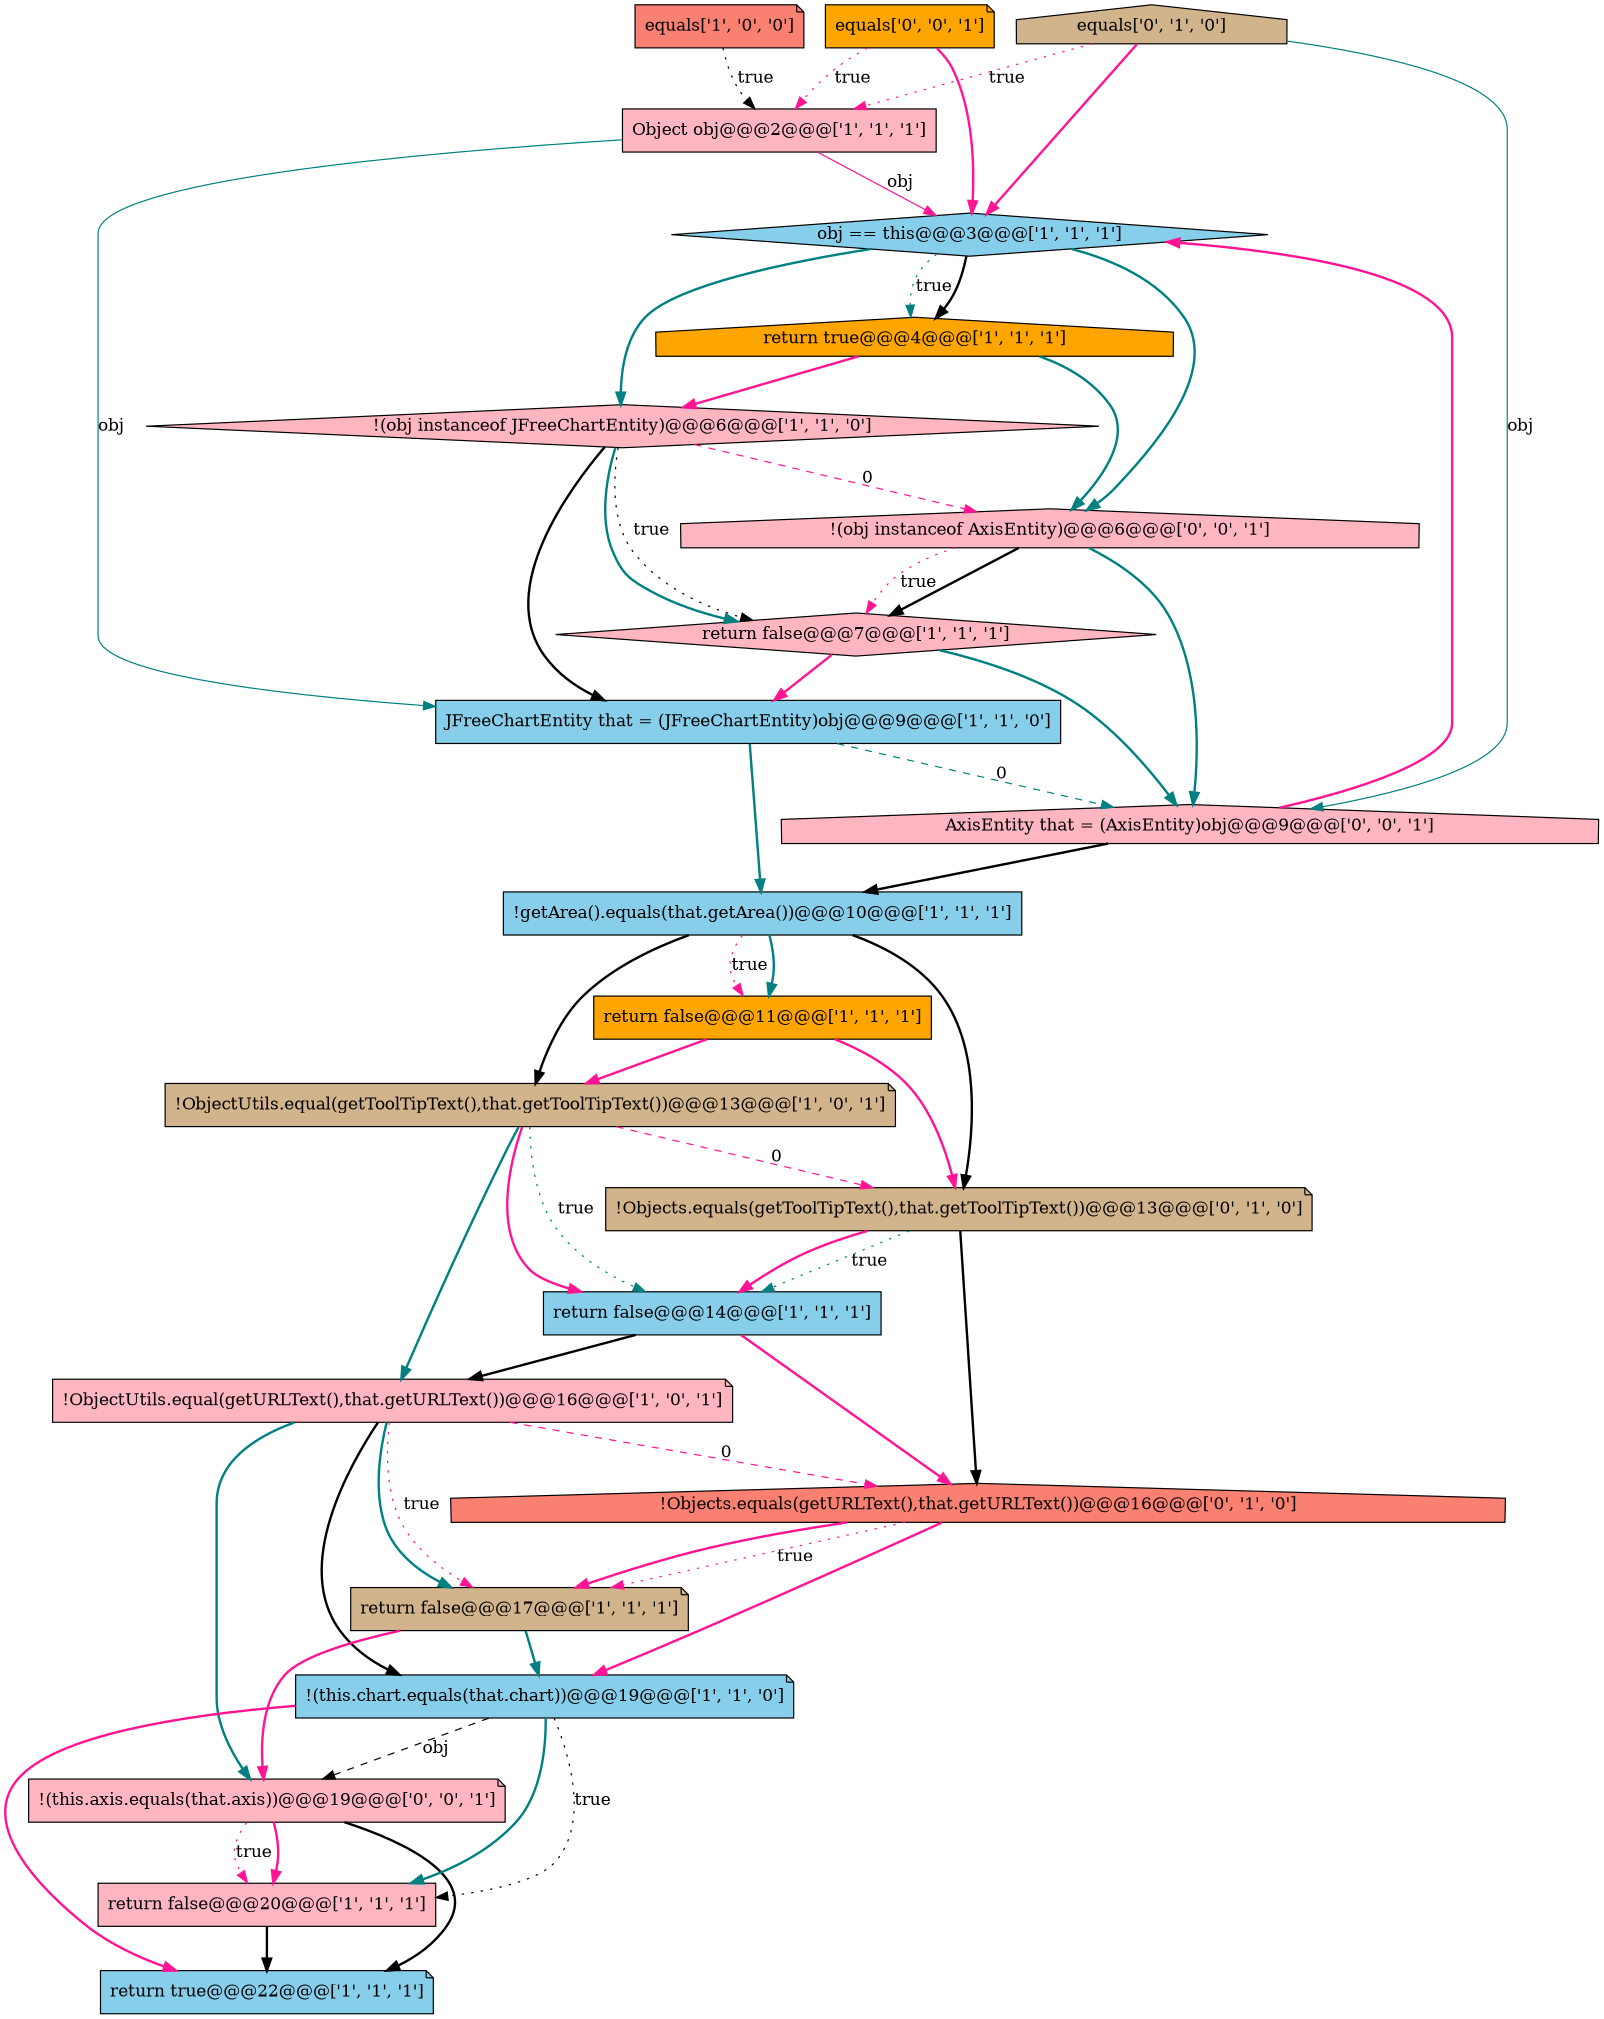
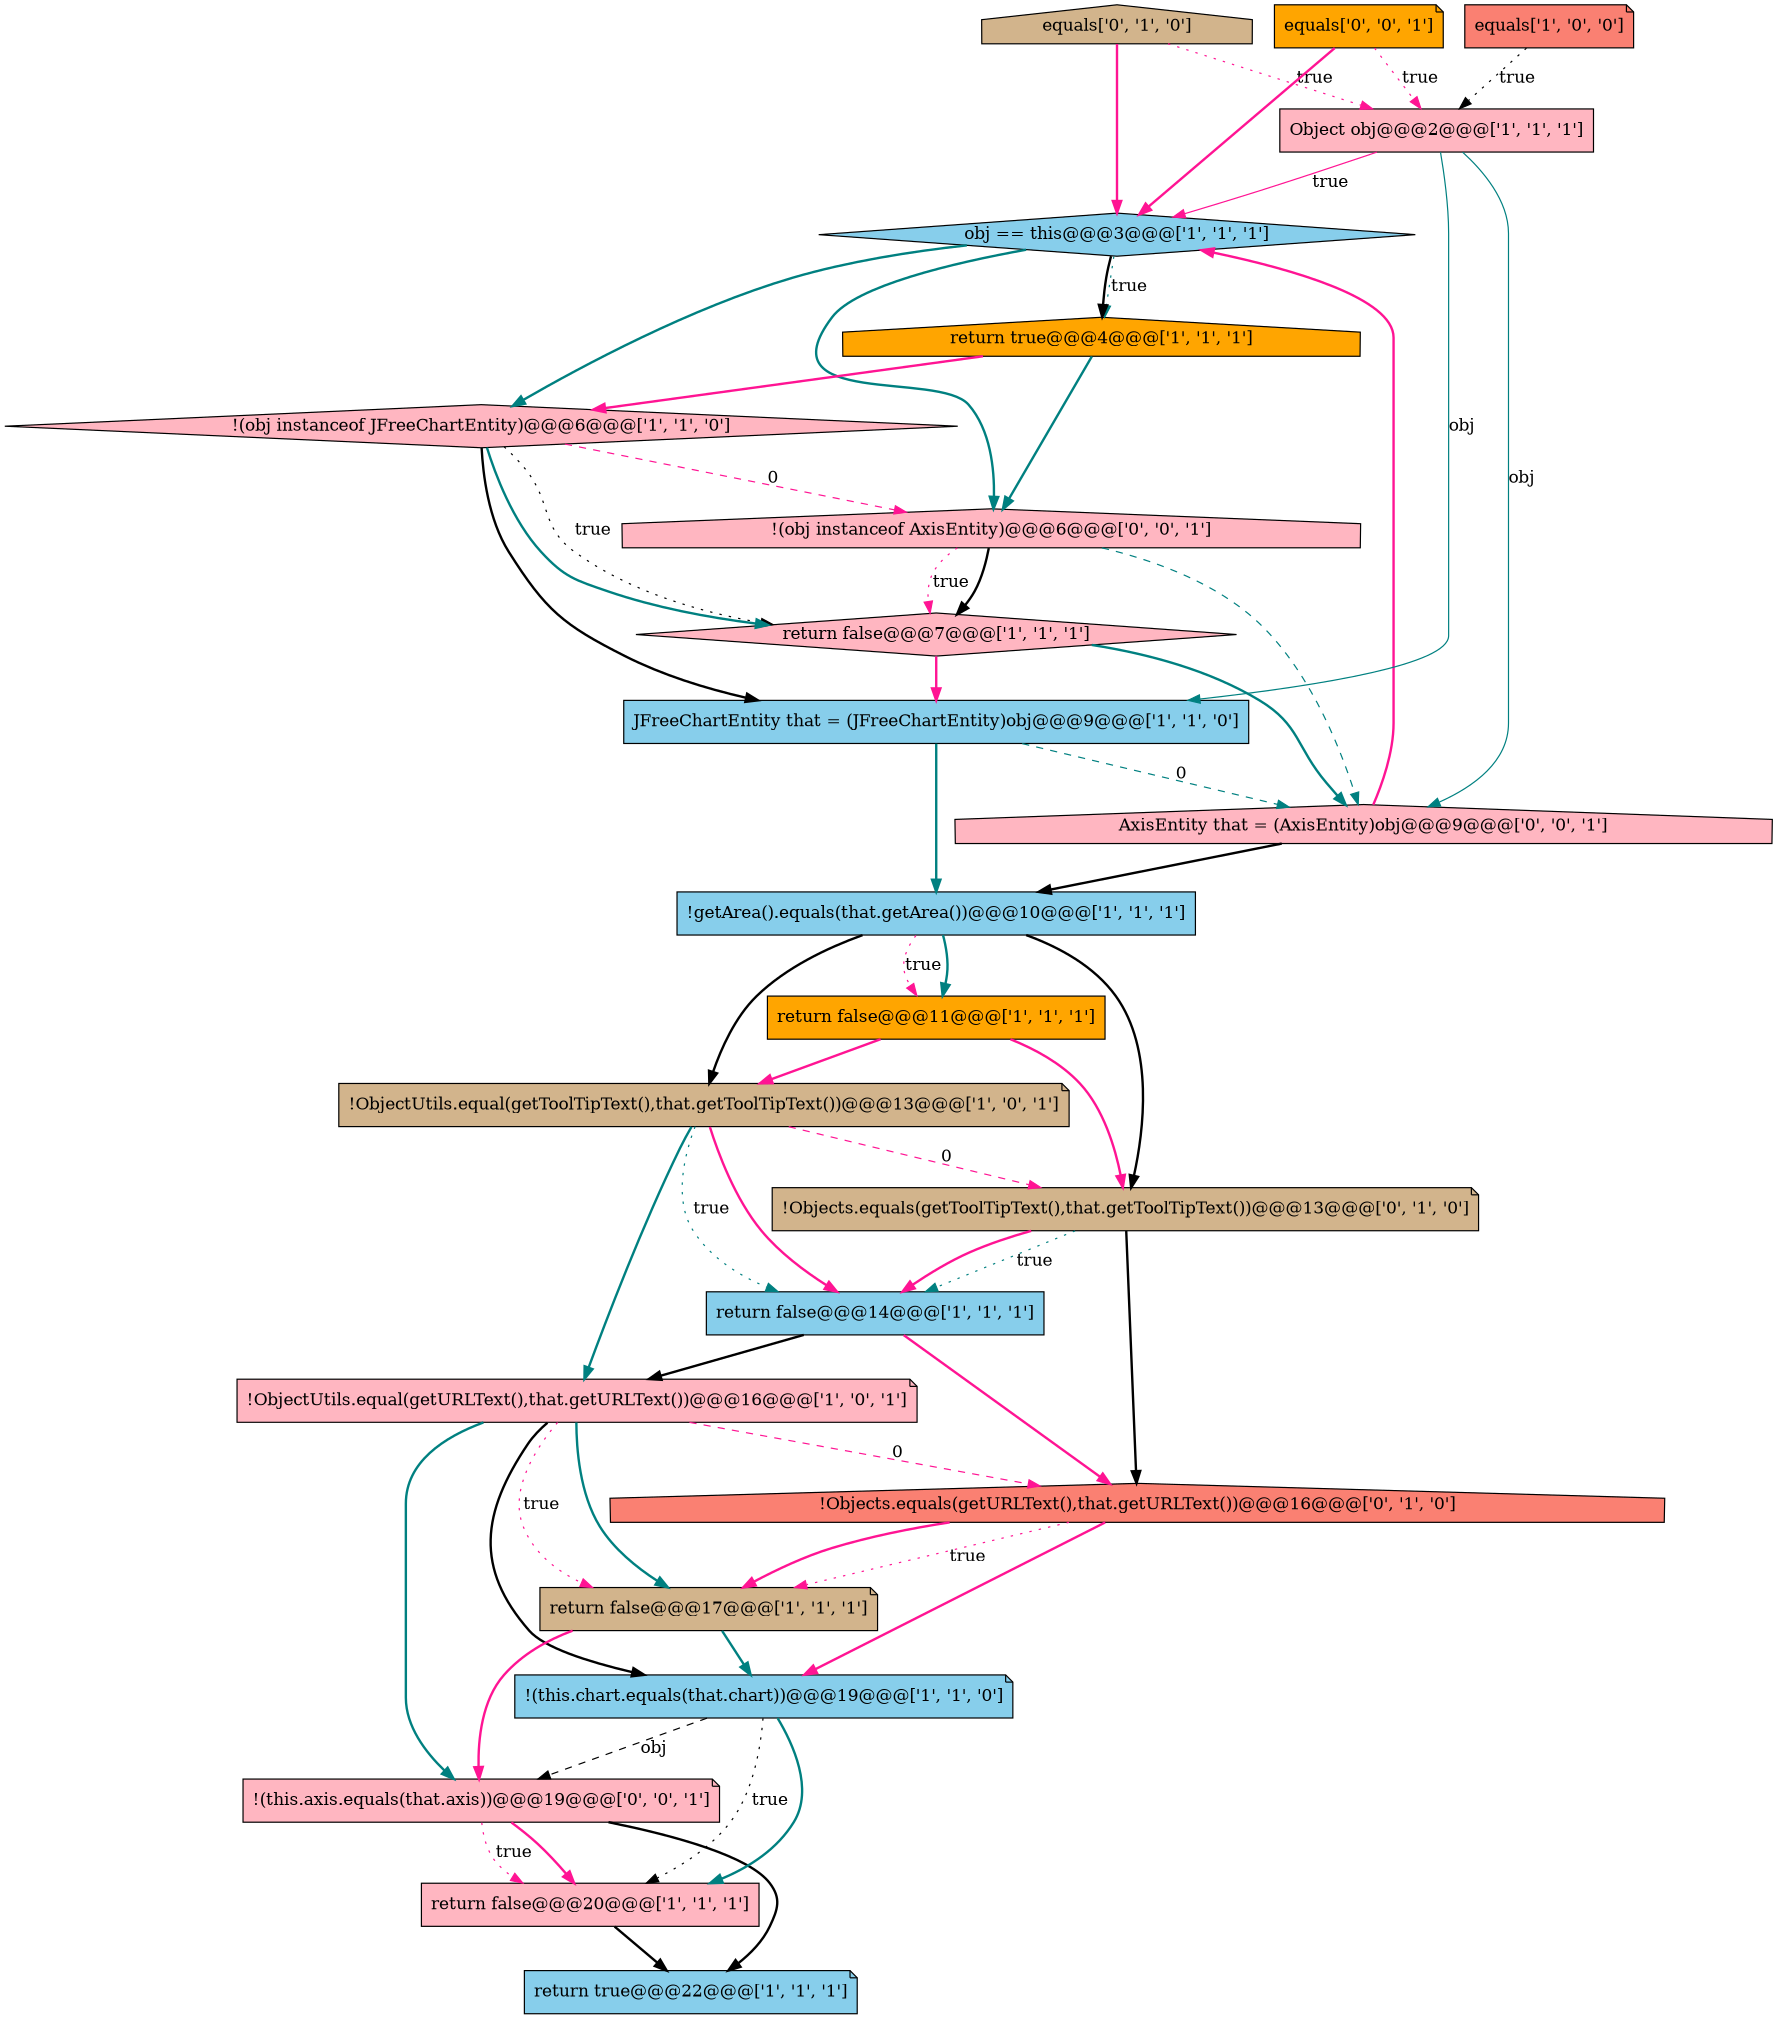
(900, 183) -> (1331, 183)
(1507, 408) -> (1508, 486)
(1183, 650) -> (1266, 630)
(27, 1771) -> none
